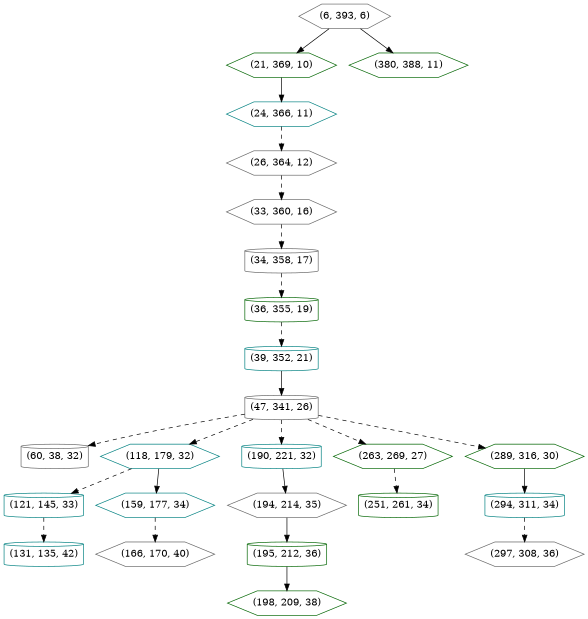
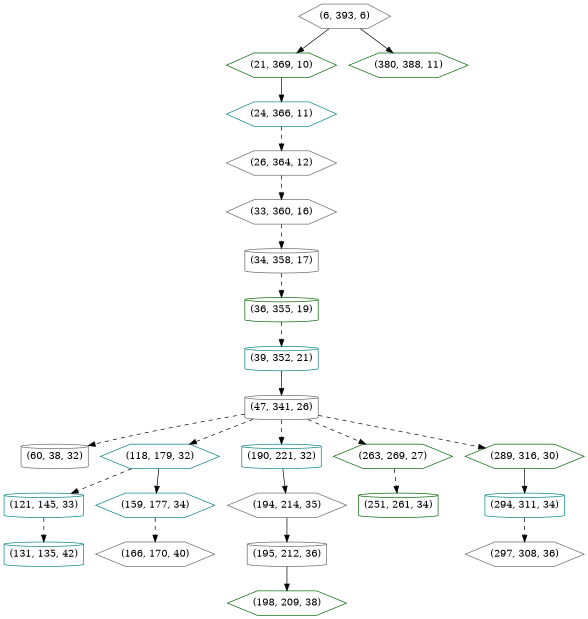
(287, 554) -> (287, 554)
